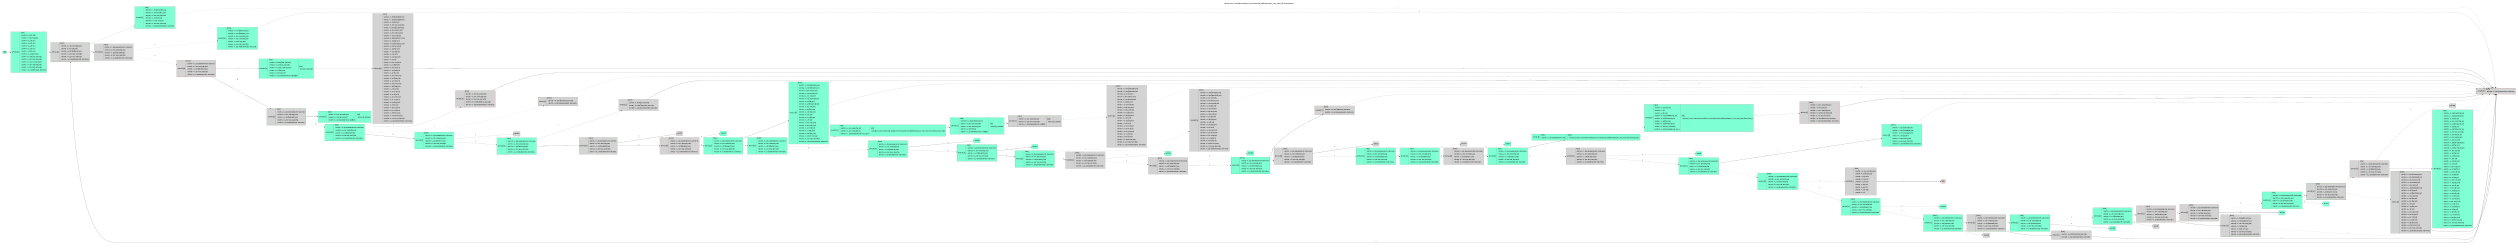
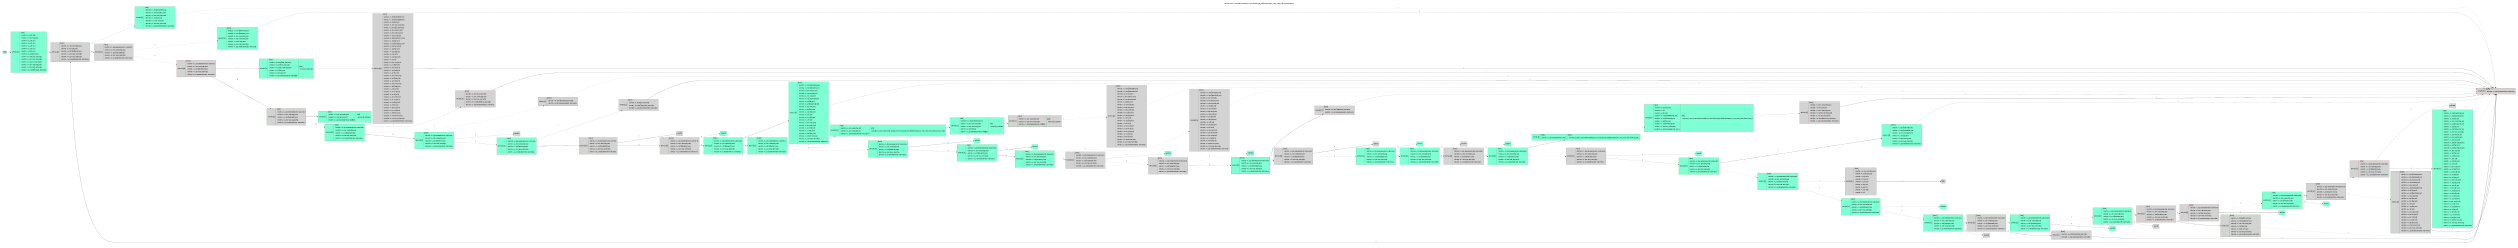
none -> (1420, 144)
